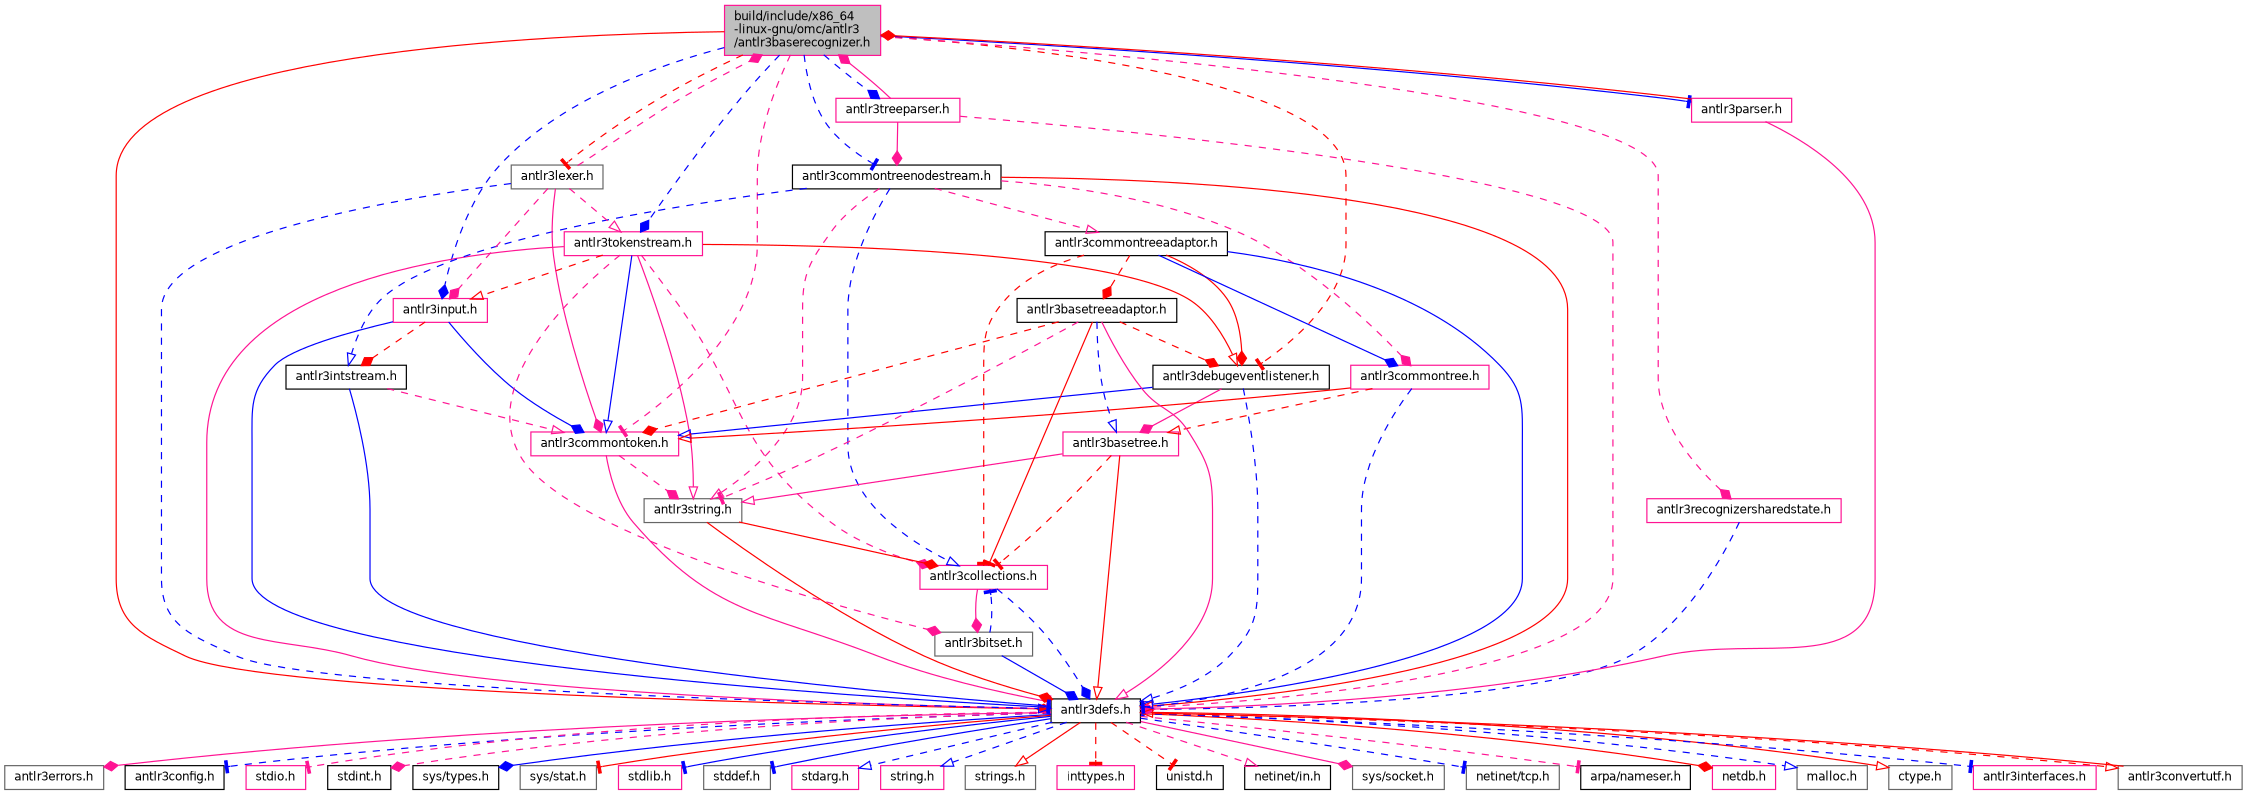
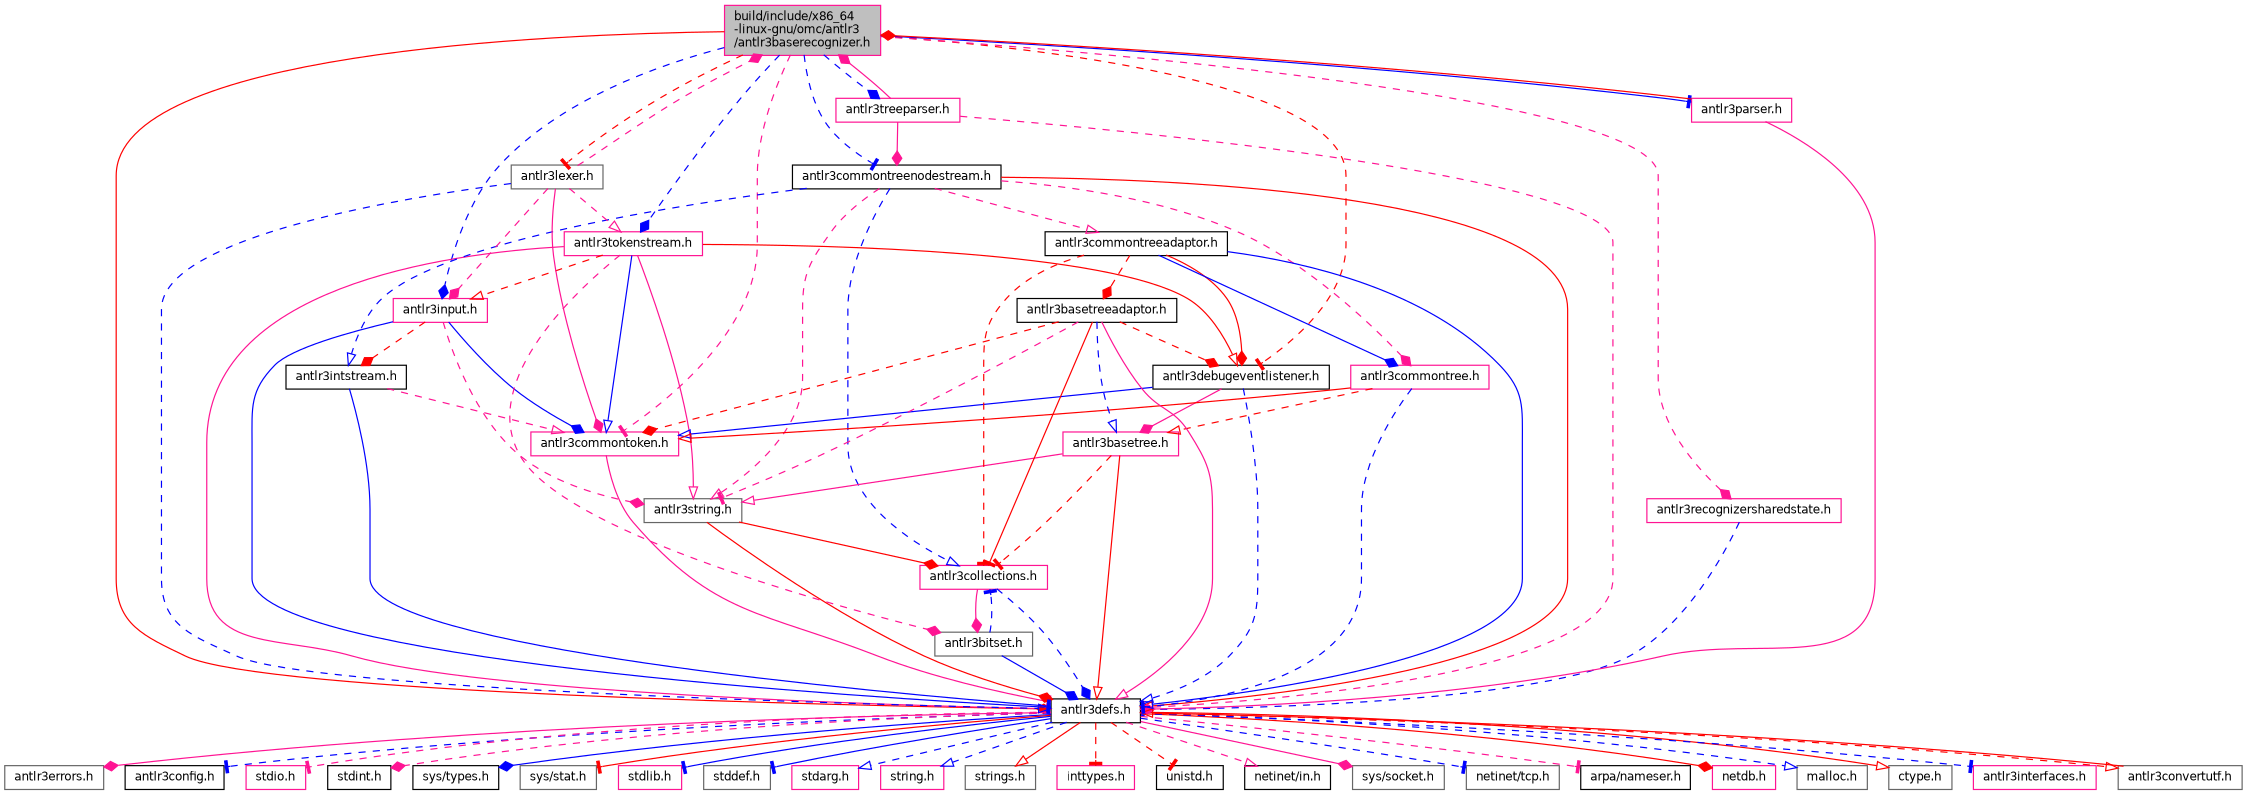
(758, 445) -> none
(643, 473) -> (507, 443)
